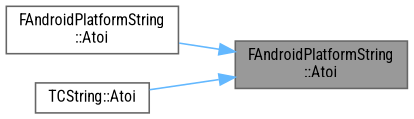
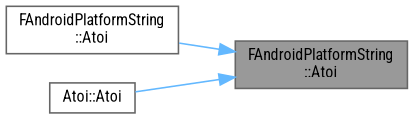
(92, 98) -> (92, 98)
